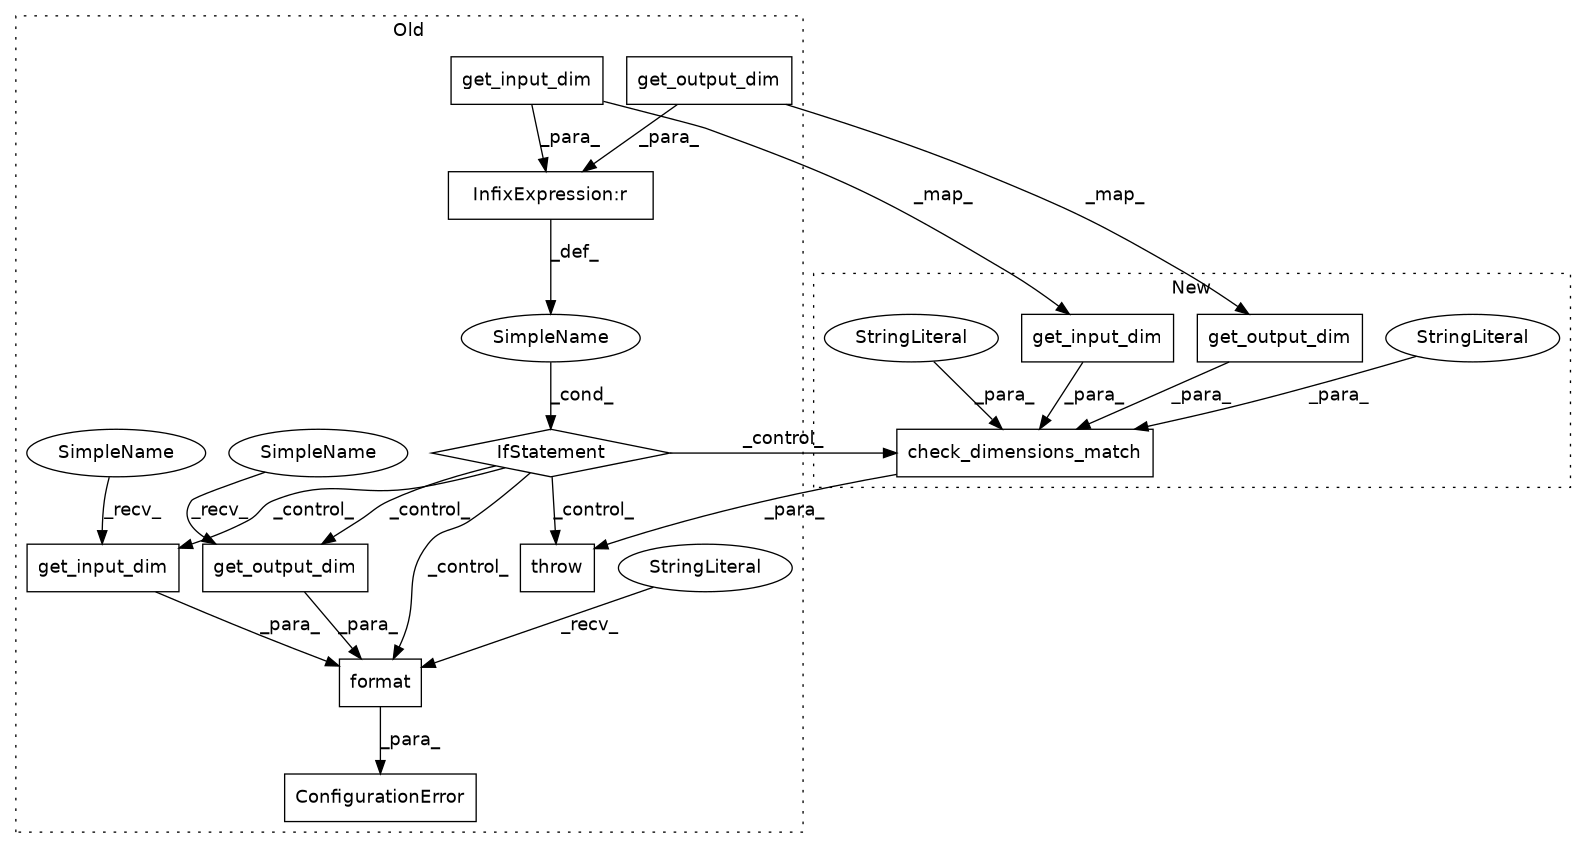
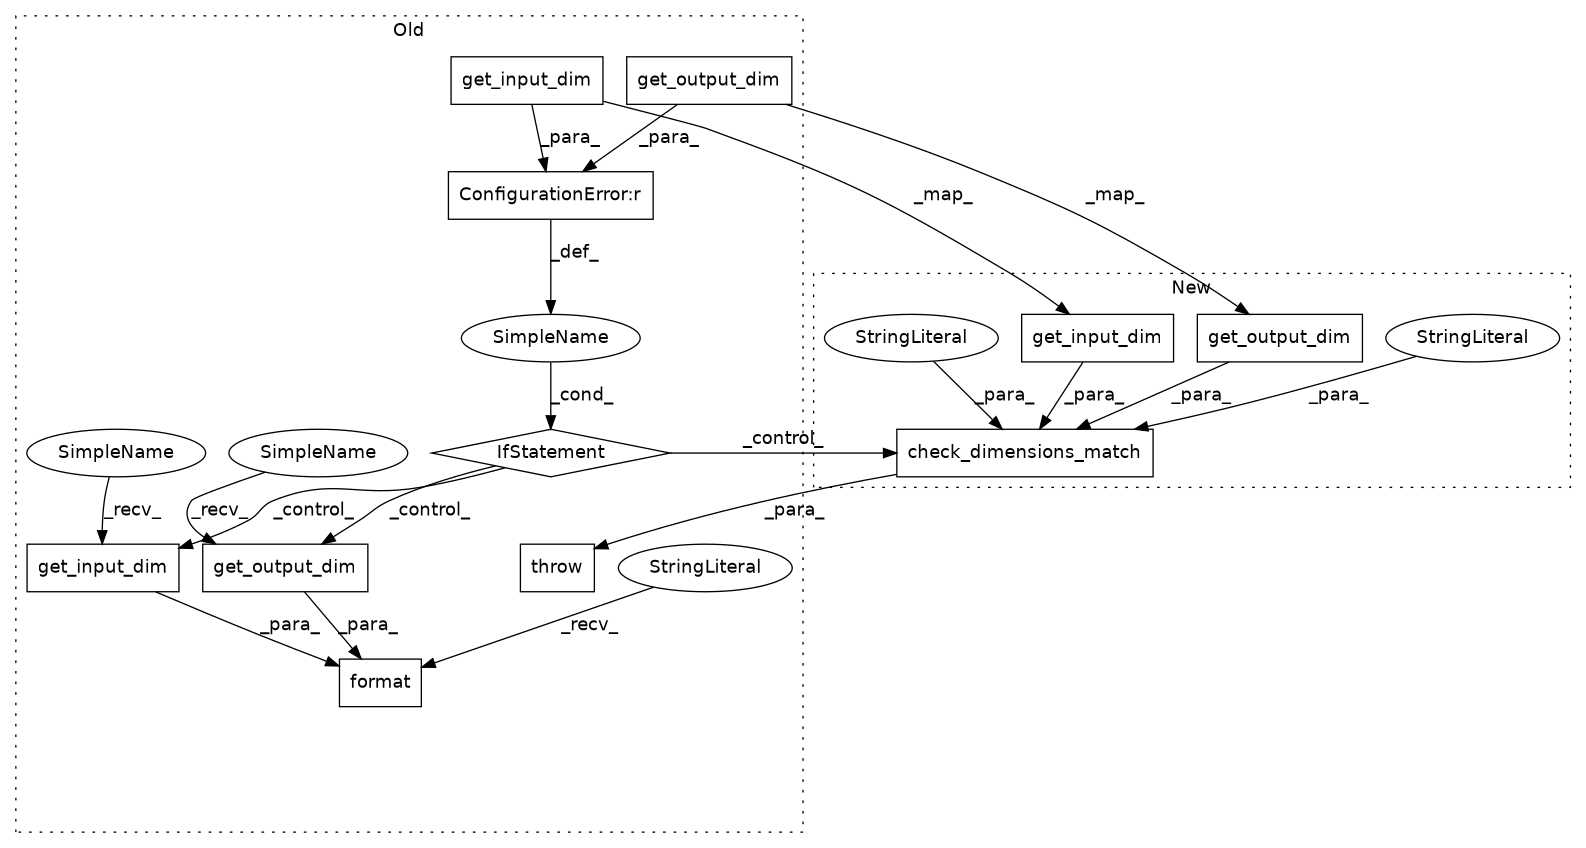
(551, 195) -> (551, 195)
(554, 504) -> none
(434, 538) -> none
(380, 798) -> none
